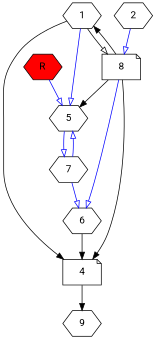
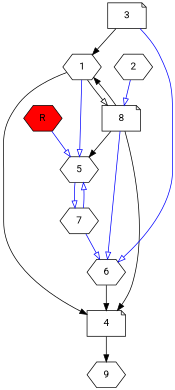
none -> (127, 16)
